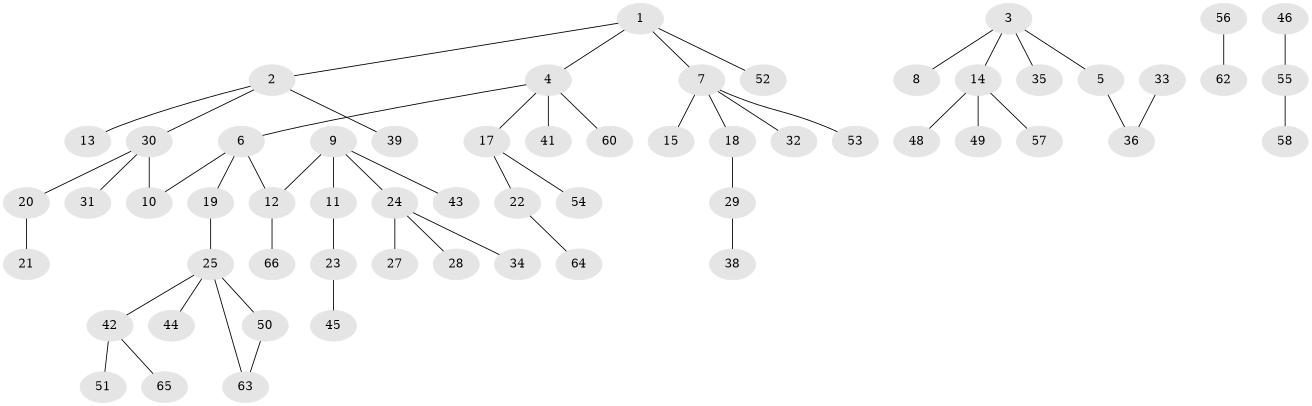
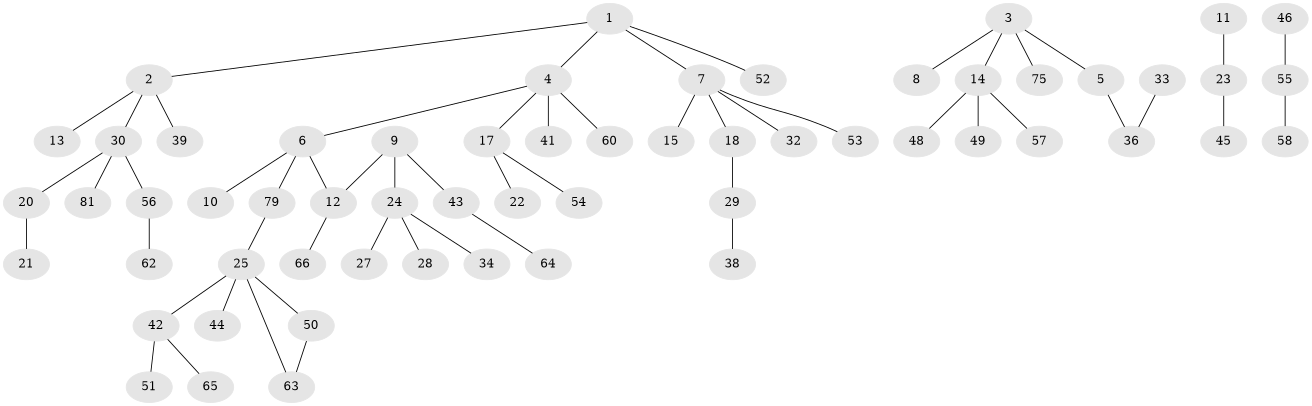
(1040, 80) -> (1040, 80)
(149, 172) -> (134, 172)
(333, 172) -> none
(88, 203) -> (88, 203)
(211, 203) -> (272, 203)
(548, 234) -> (502, 234)
